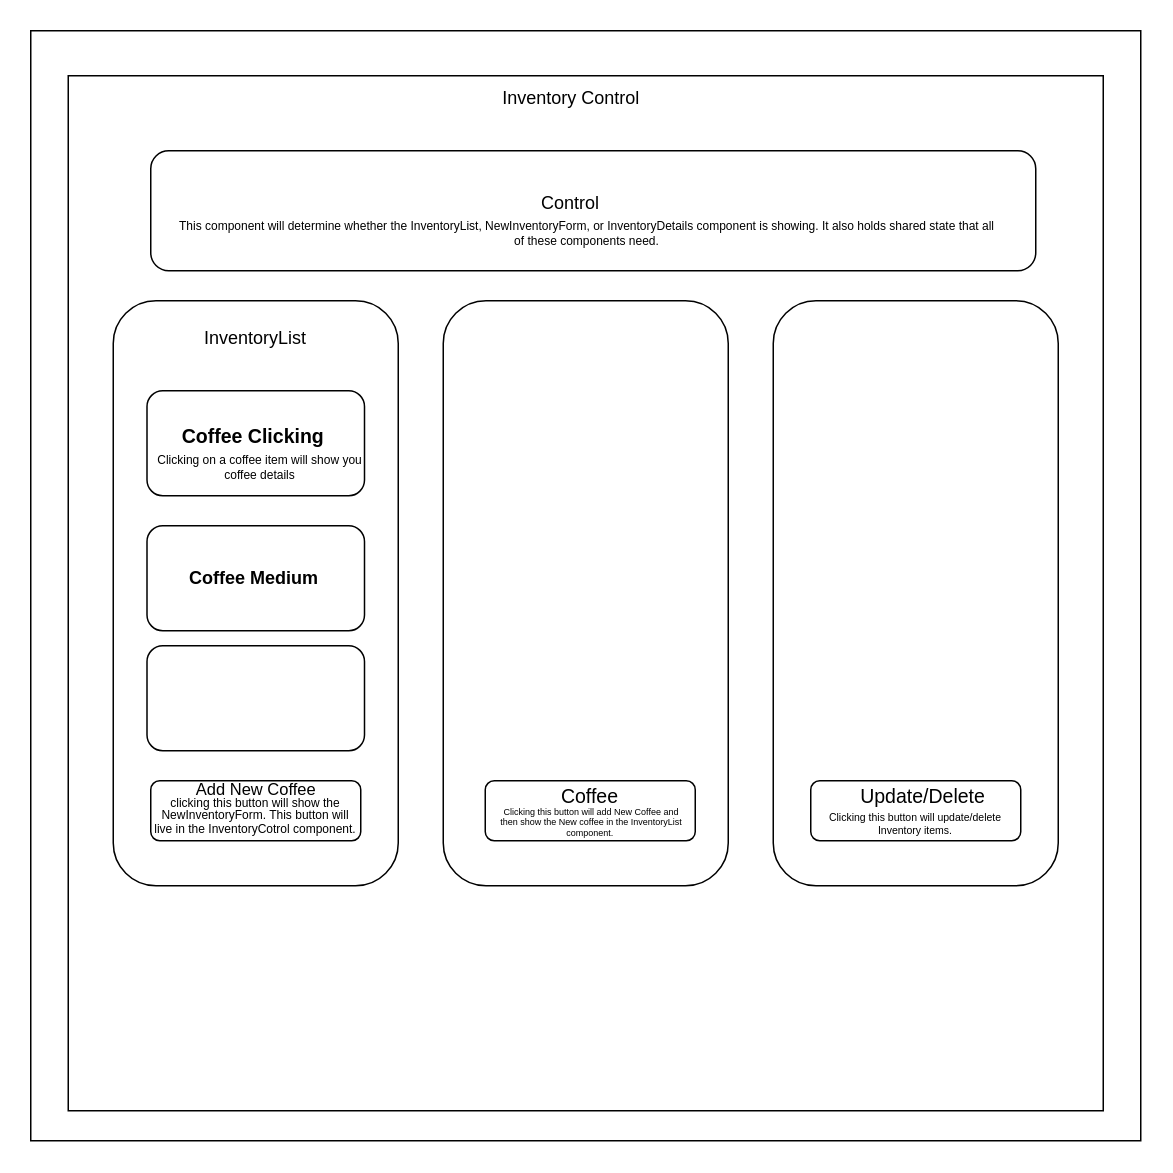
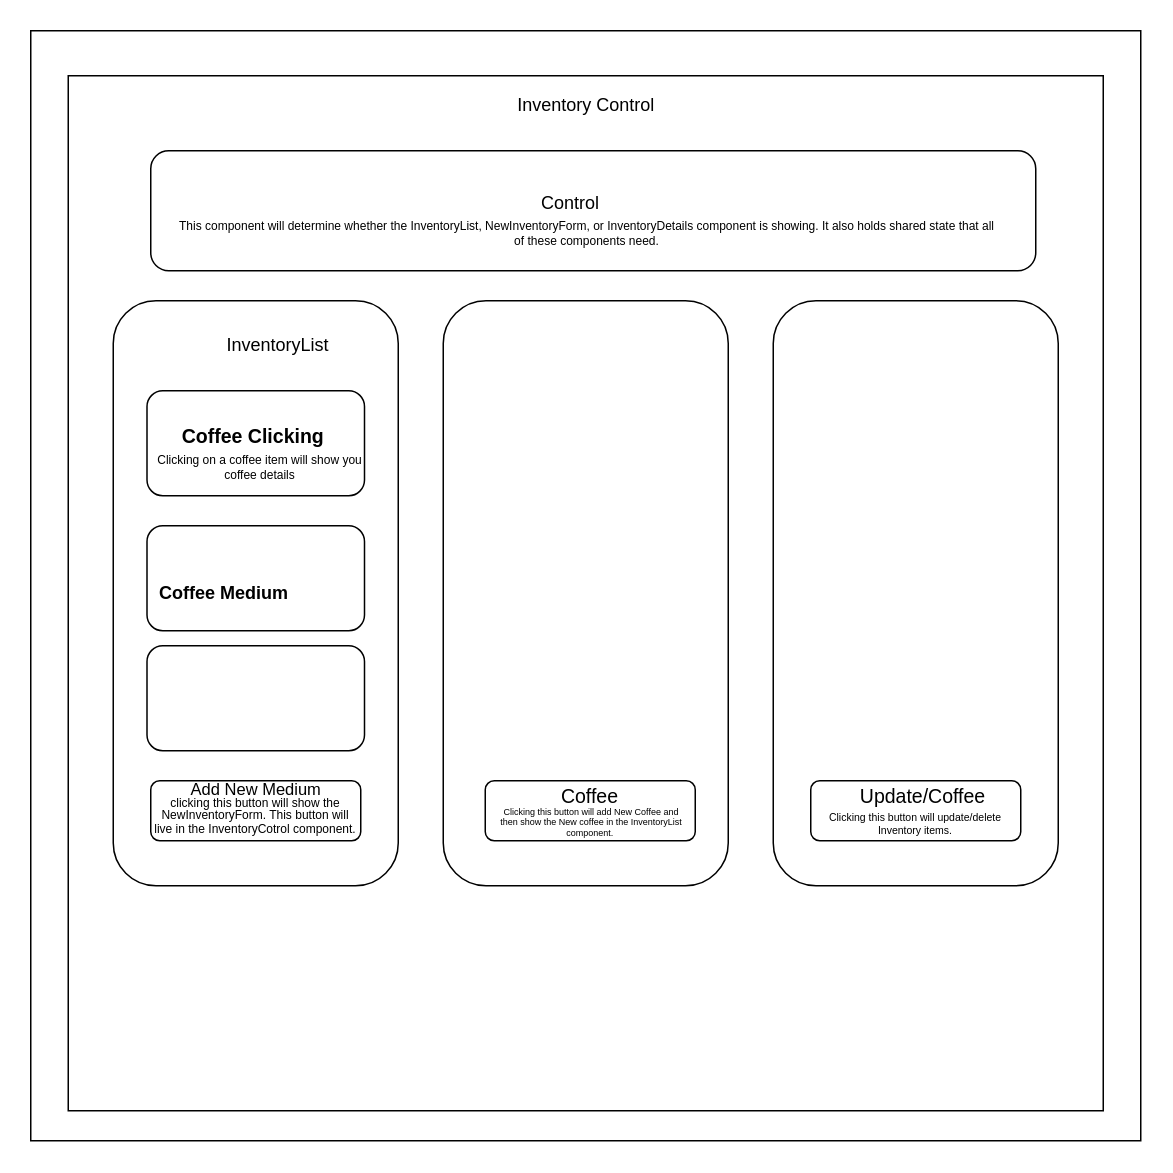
(572, 98) -> (587, 106)
(256, 338) -> (278, 346)
(254, 578) -> (224, 593)
(257, 788) -> (257, 788)
(923, 796) -> (923, 796)
